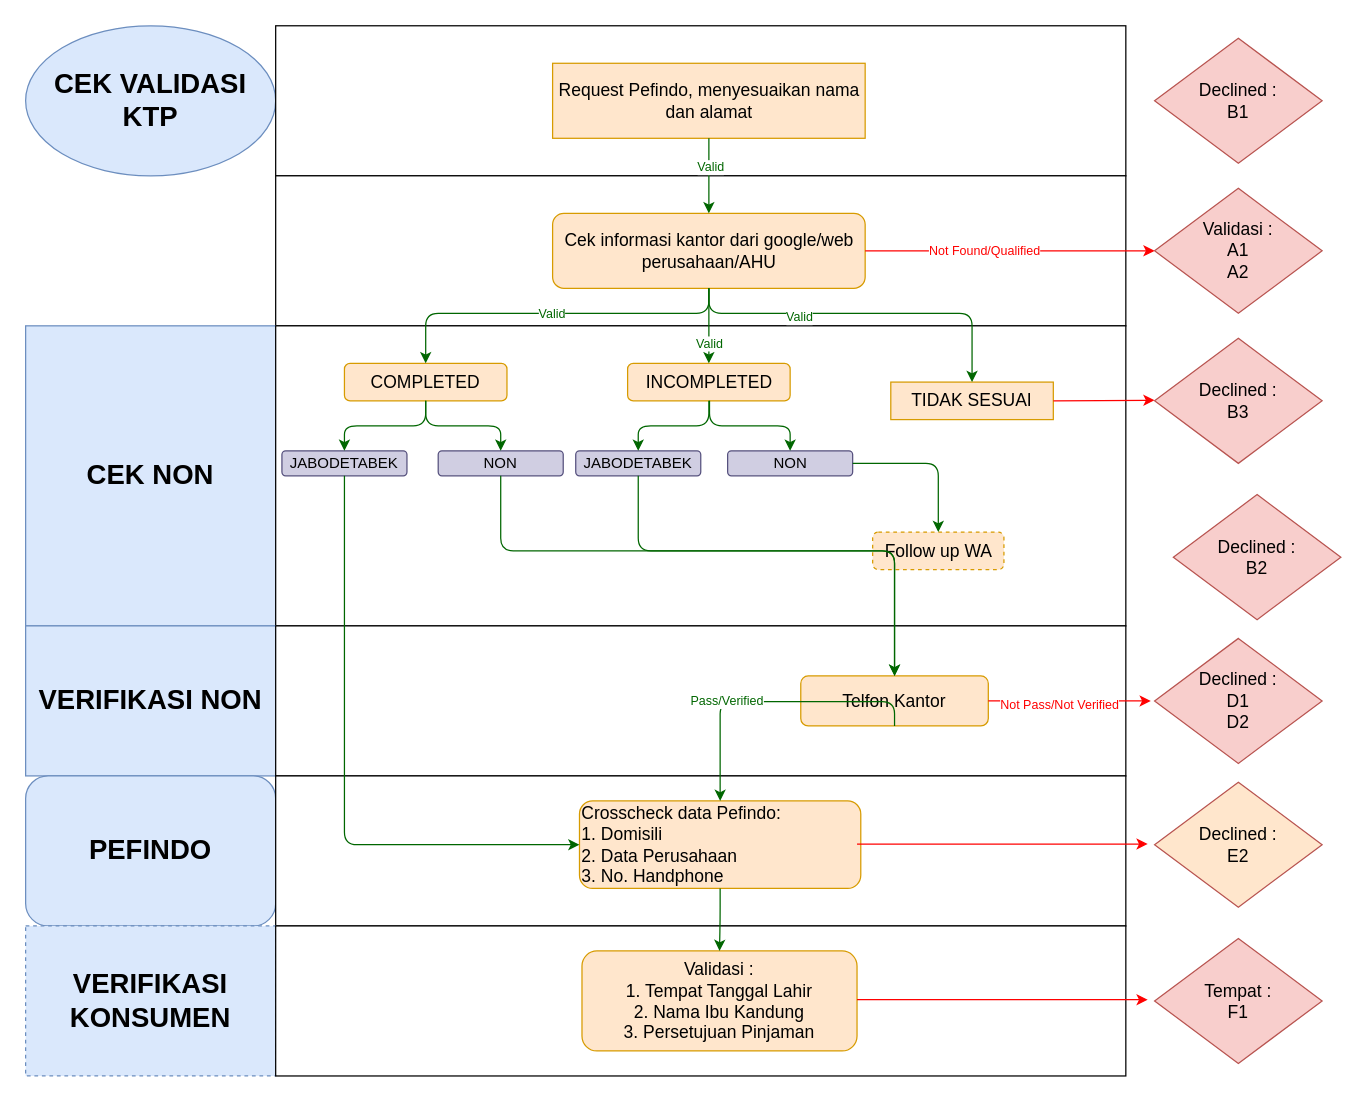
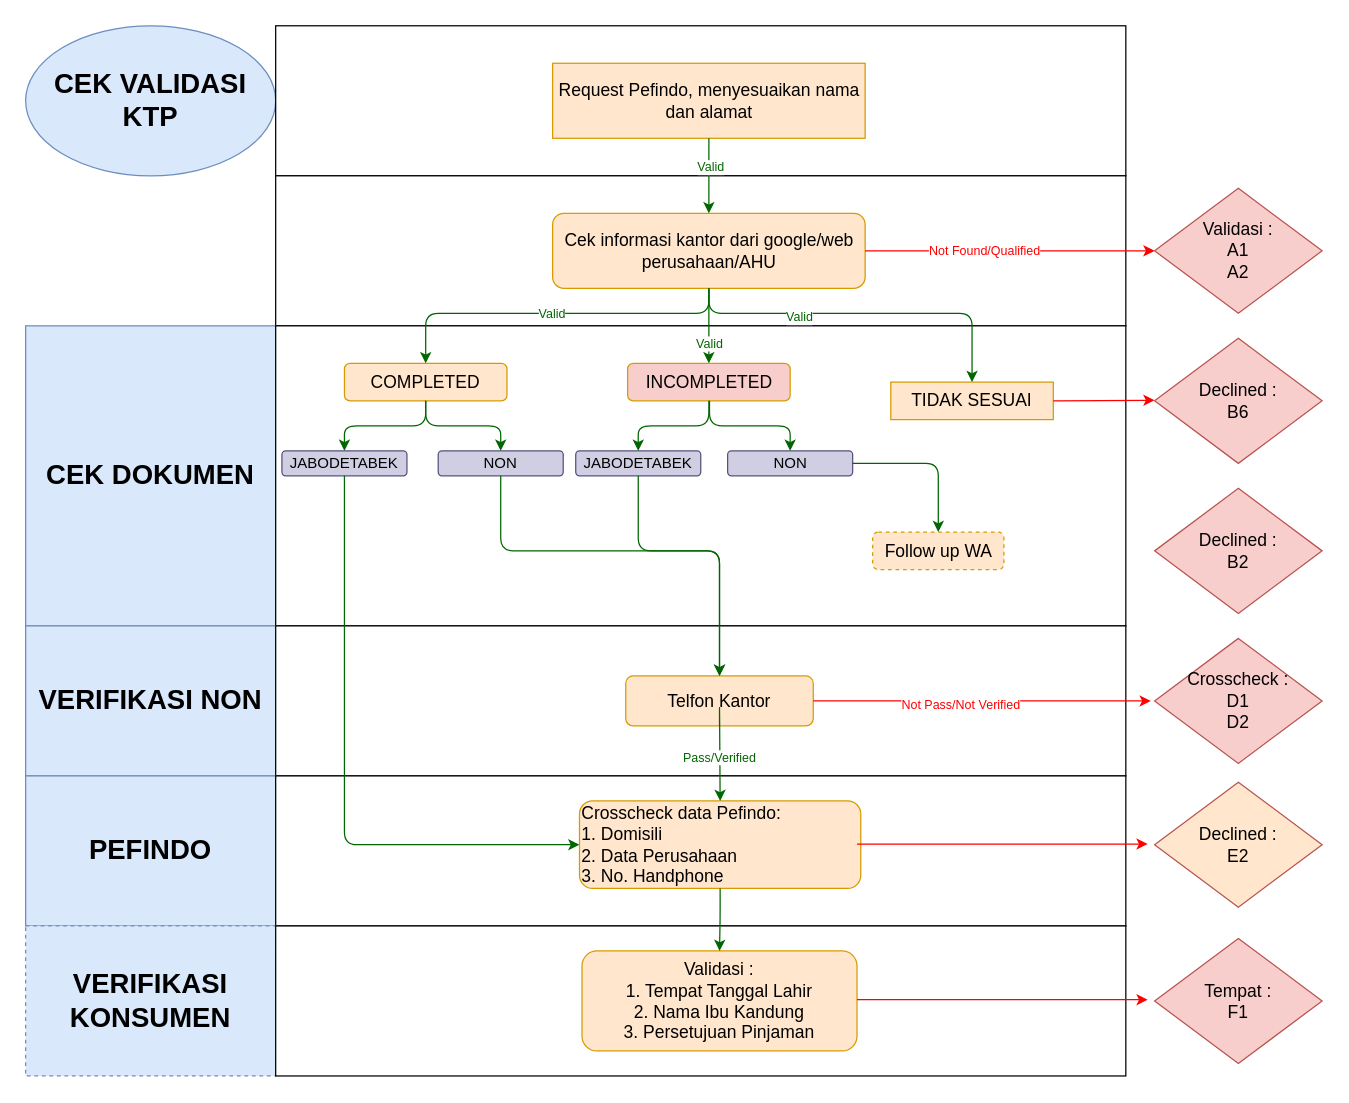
(1238, 101) -> none
(709, 382) -> (709, 382)
(1238, 401) -> (1238, 401)
(151, 476) -> (151, 476)
(1257, 557) -> (1238, 551)
(894, 701) -> (719, 701)
(1238, 701) -> (1238, 701)
(151, 851) -> (151, 851)
